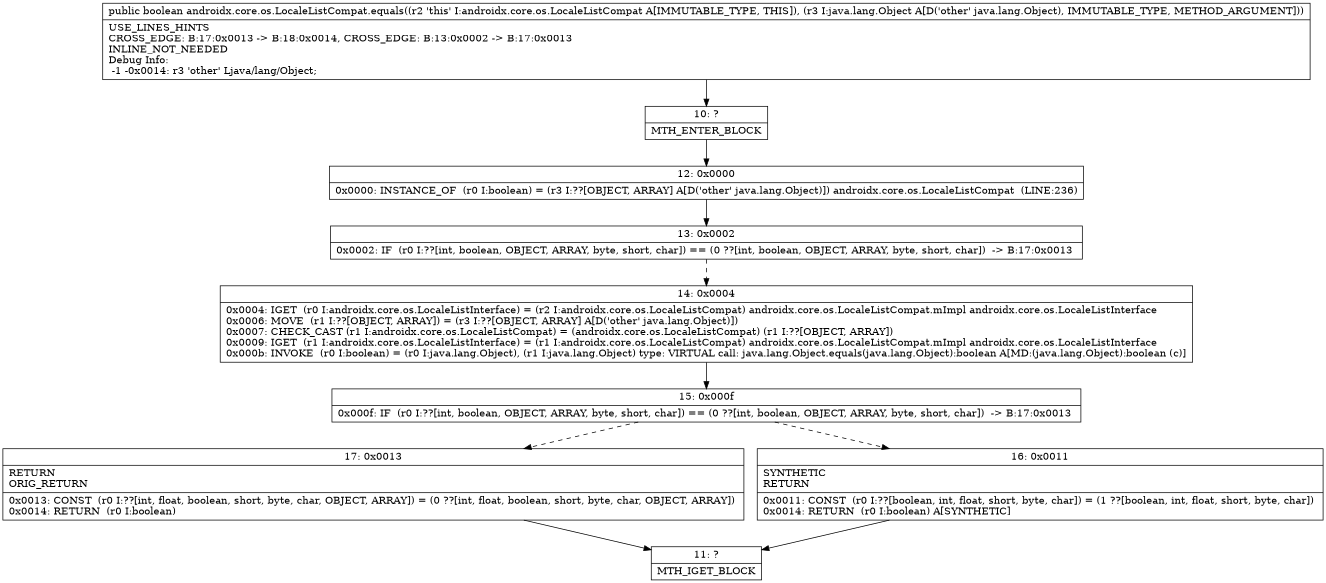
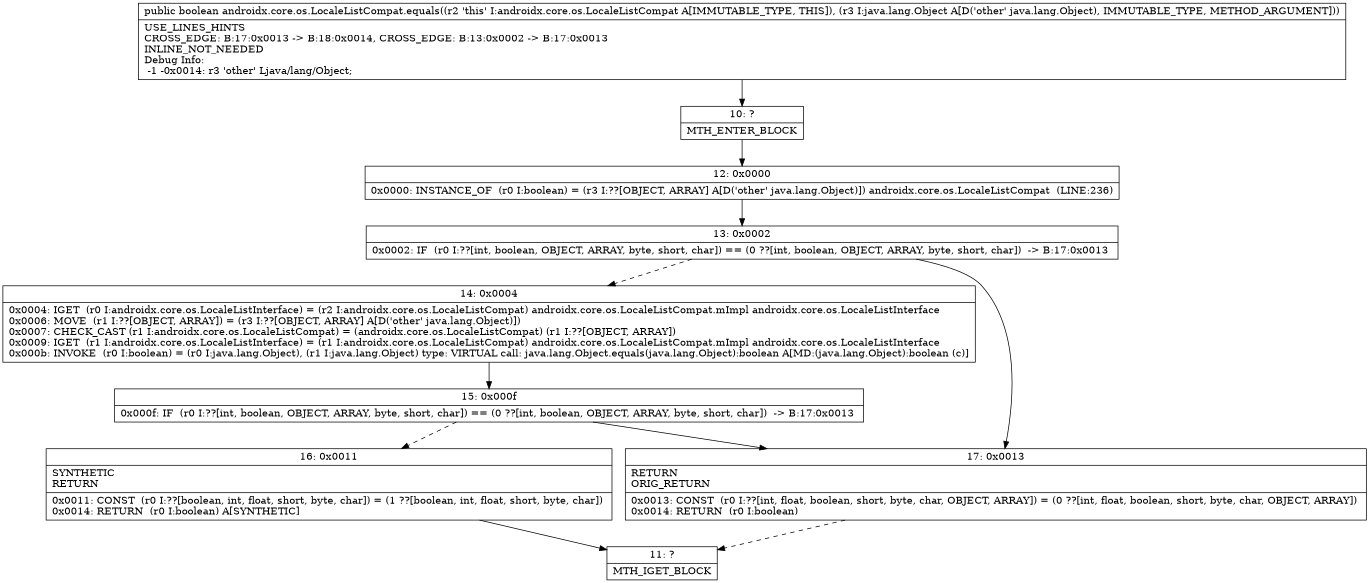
none -> (1004, 325)
(585, 435) -> (676, 435)
(584, 534) -> (785, 534)
